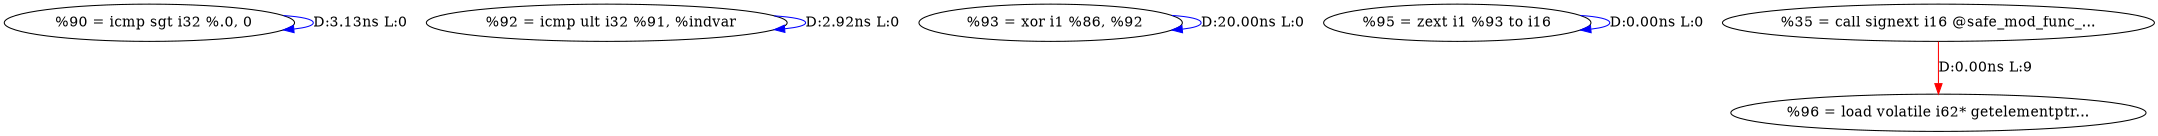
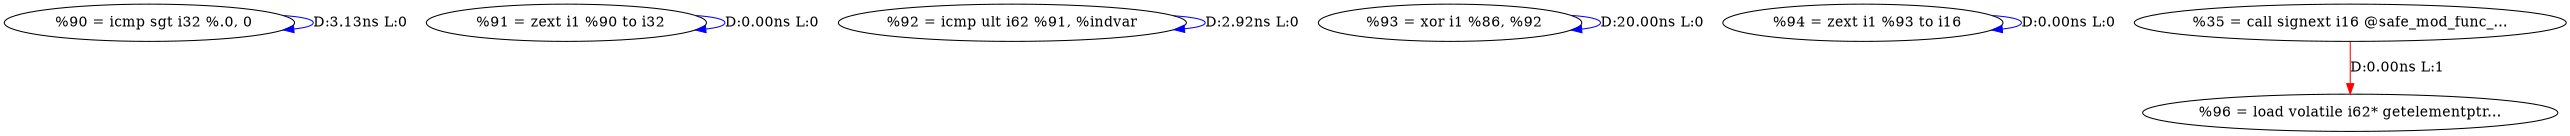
none -> (566, 23)
(607, 23) -> (1012, 23)
(1457, 23) -> (1863, 23)
(1986, 68) -> (2397, 68)
